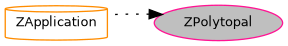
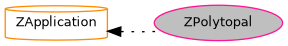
(128, 14) -> (142, 32)
